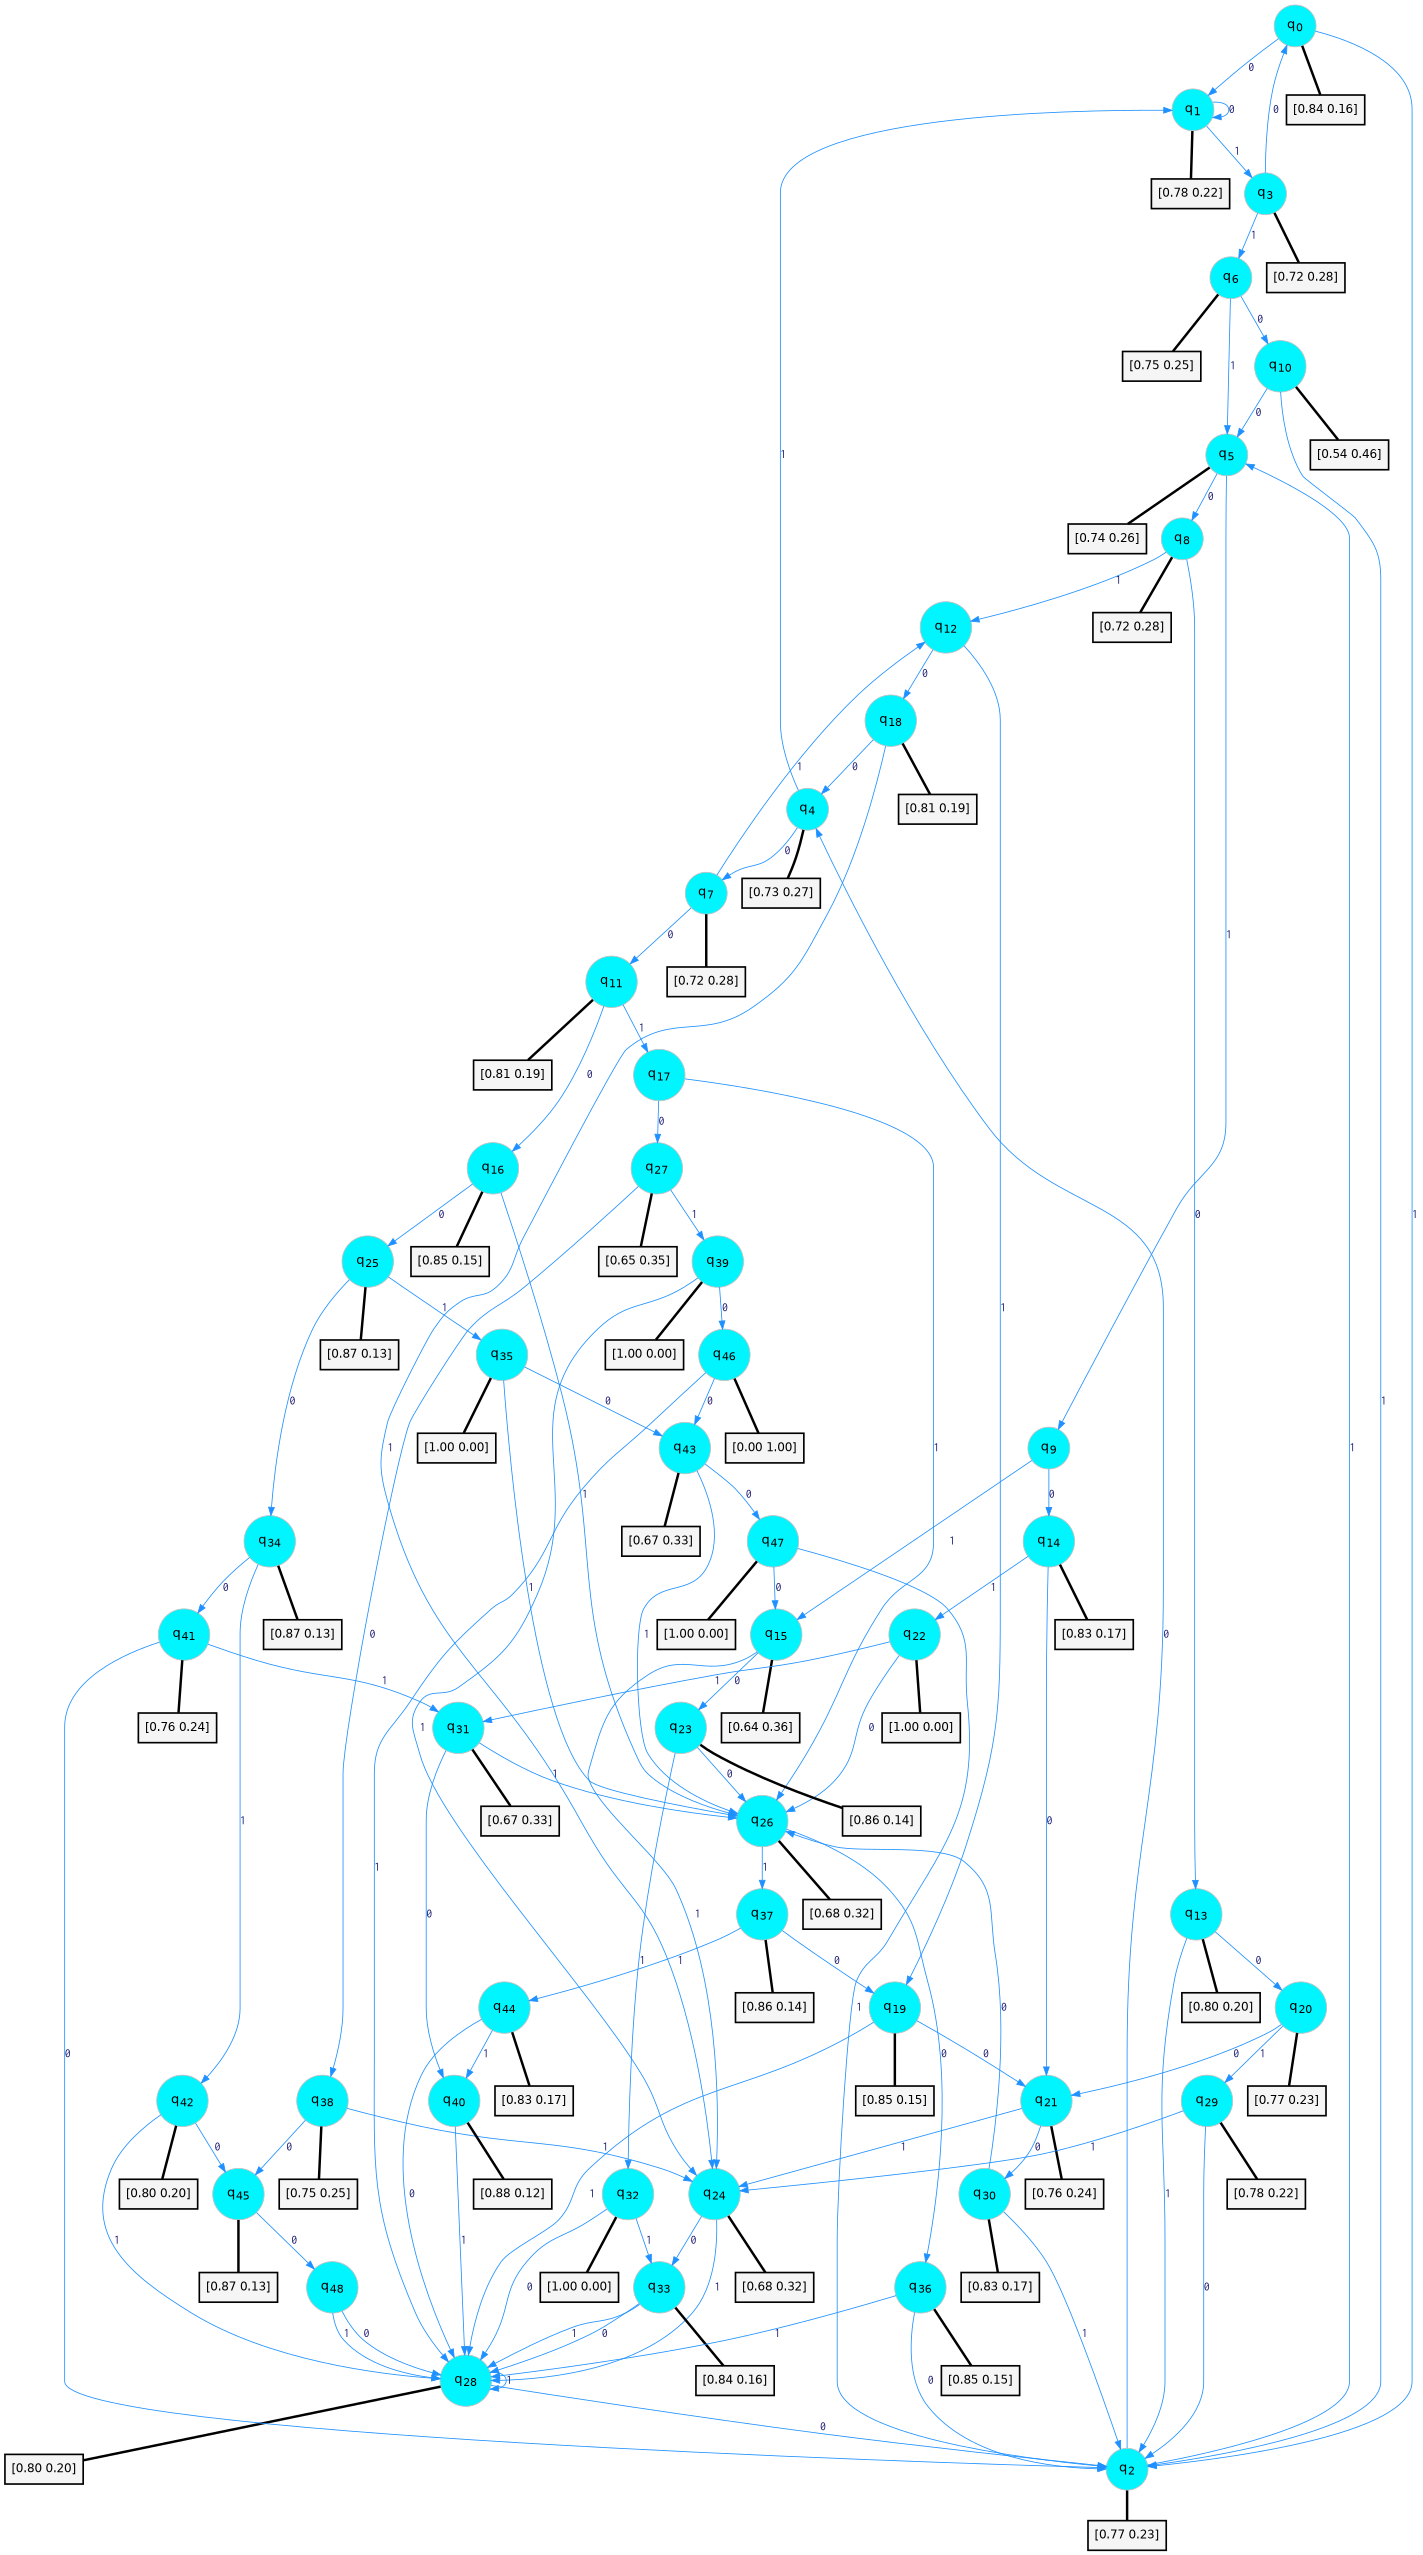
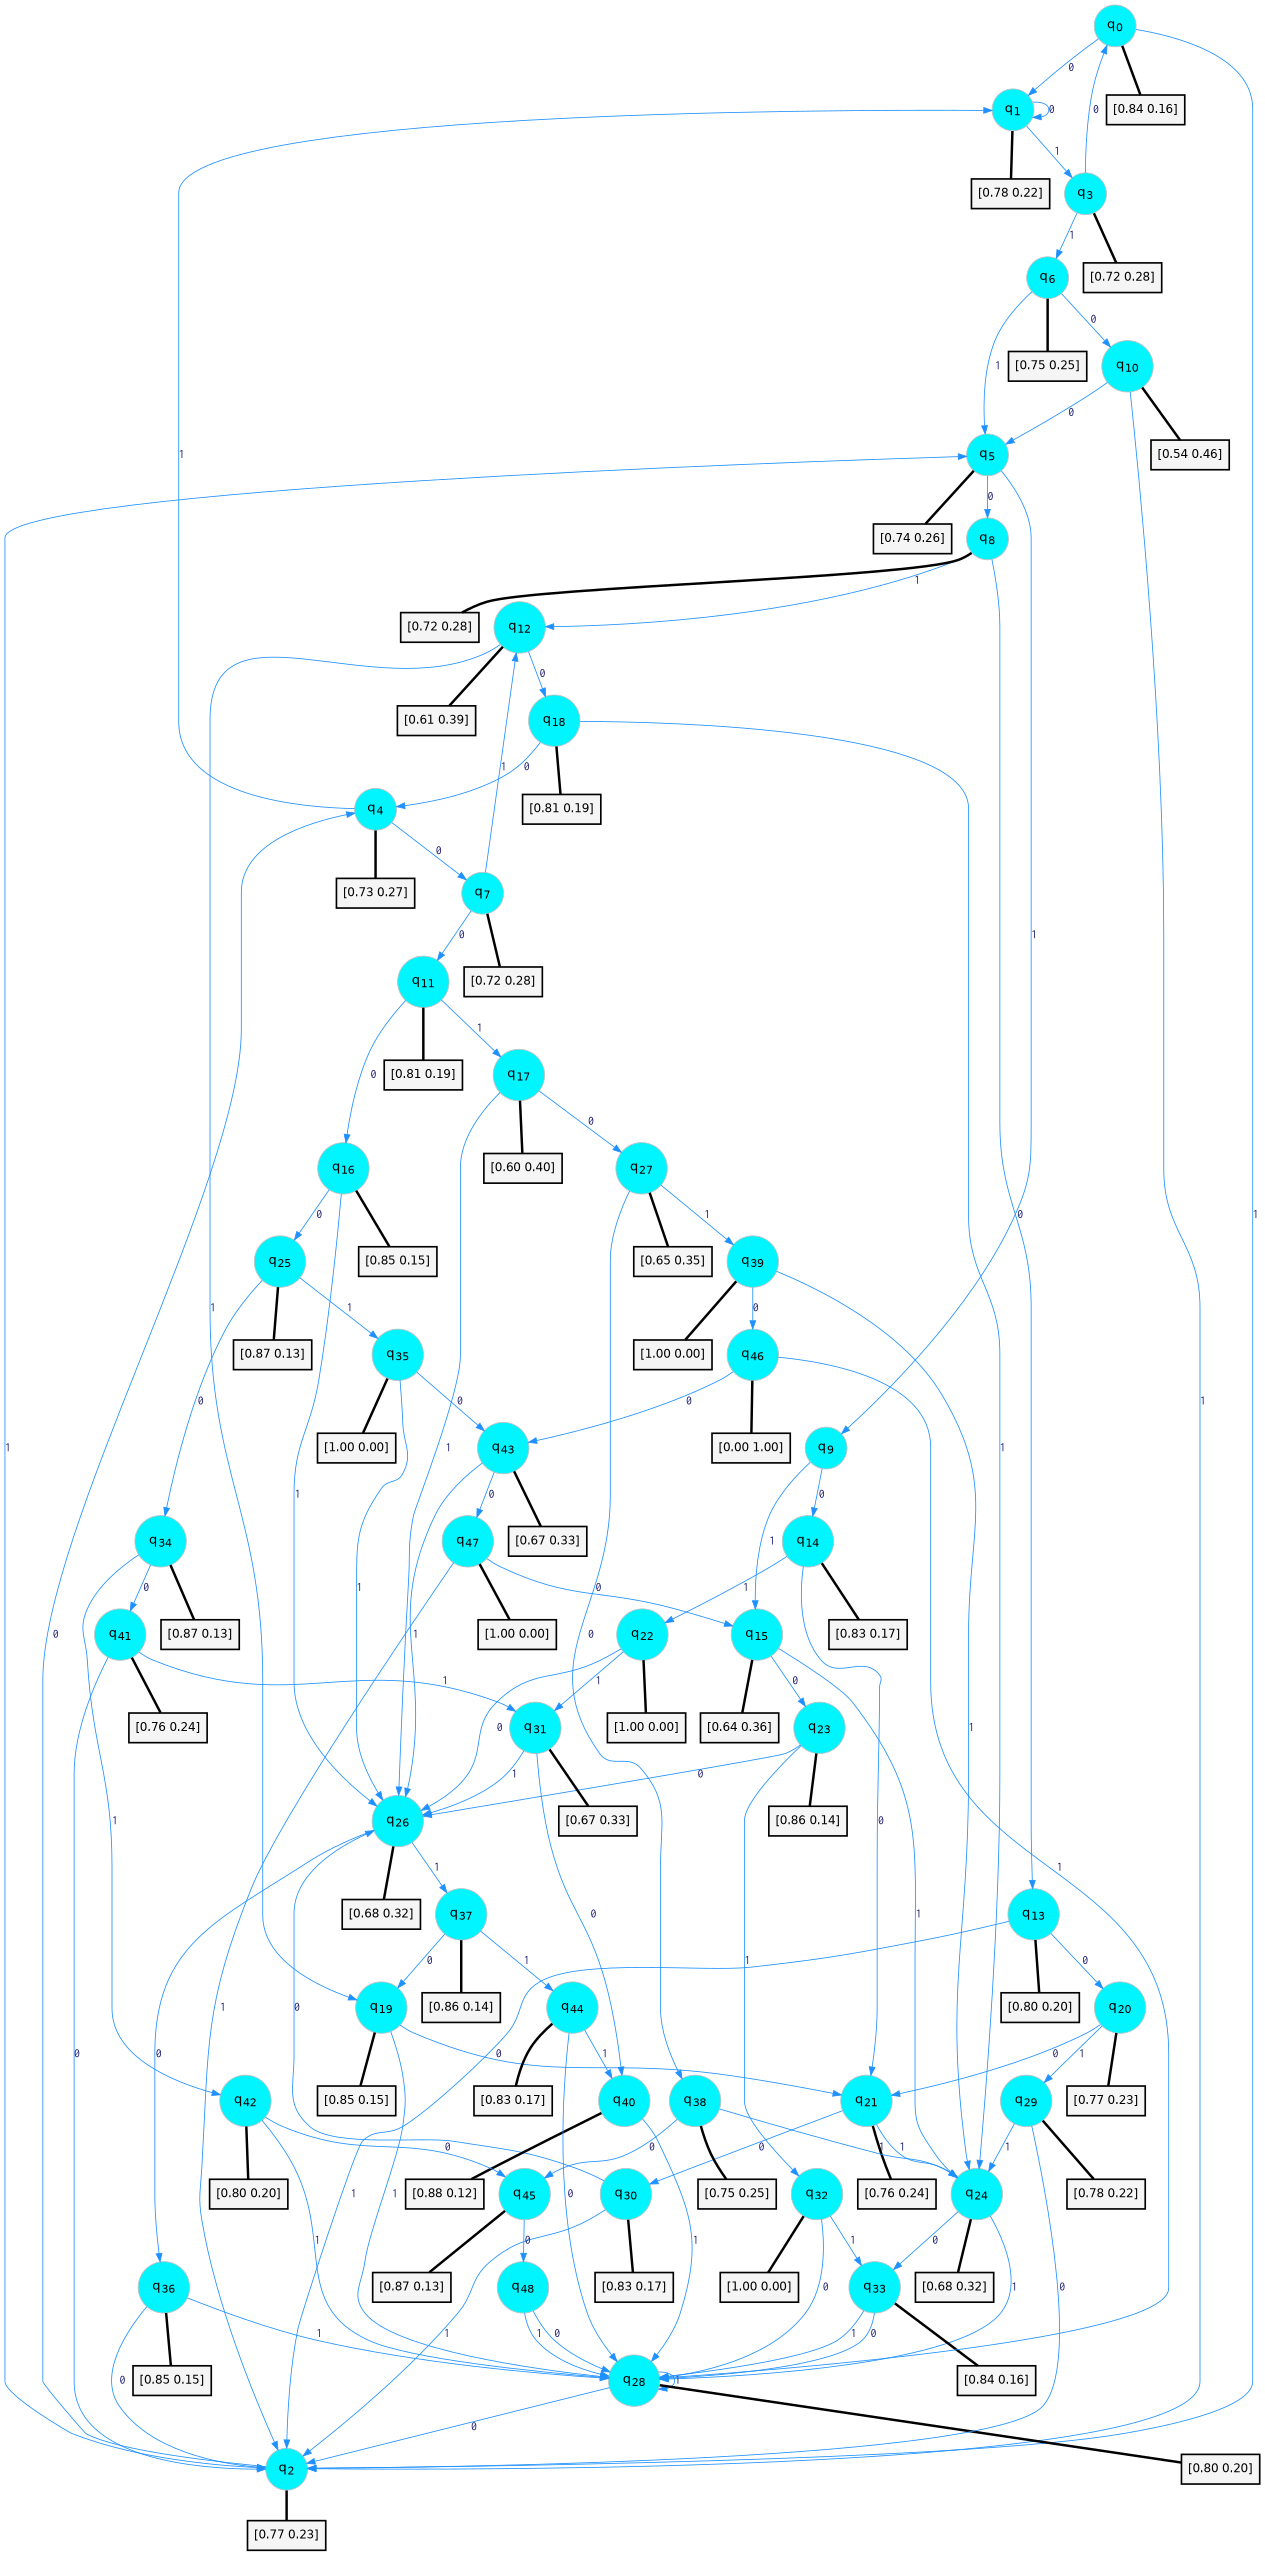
none -> (437, 721)
none -> (523, 1168)
